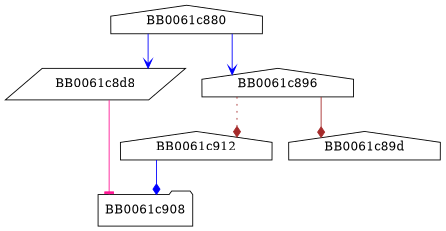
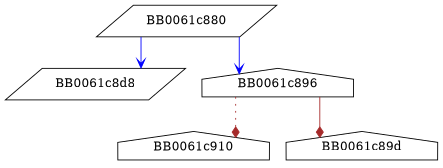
(187, 21) -> (187, 21)
(196, 147) -> (194, 147)
(145, 210) -> none
